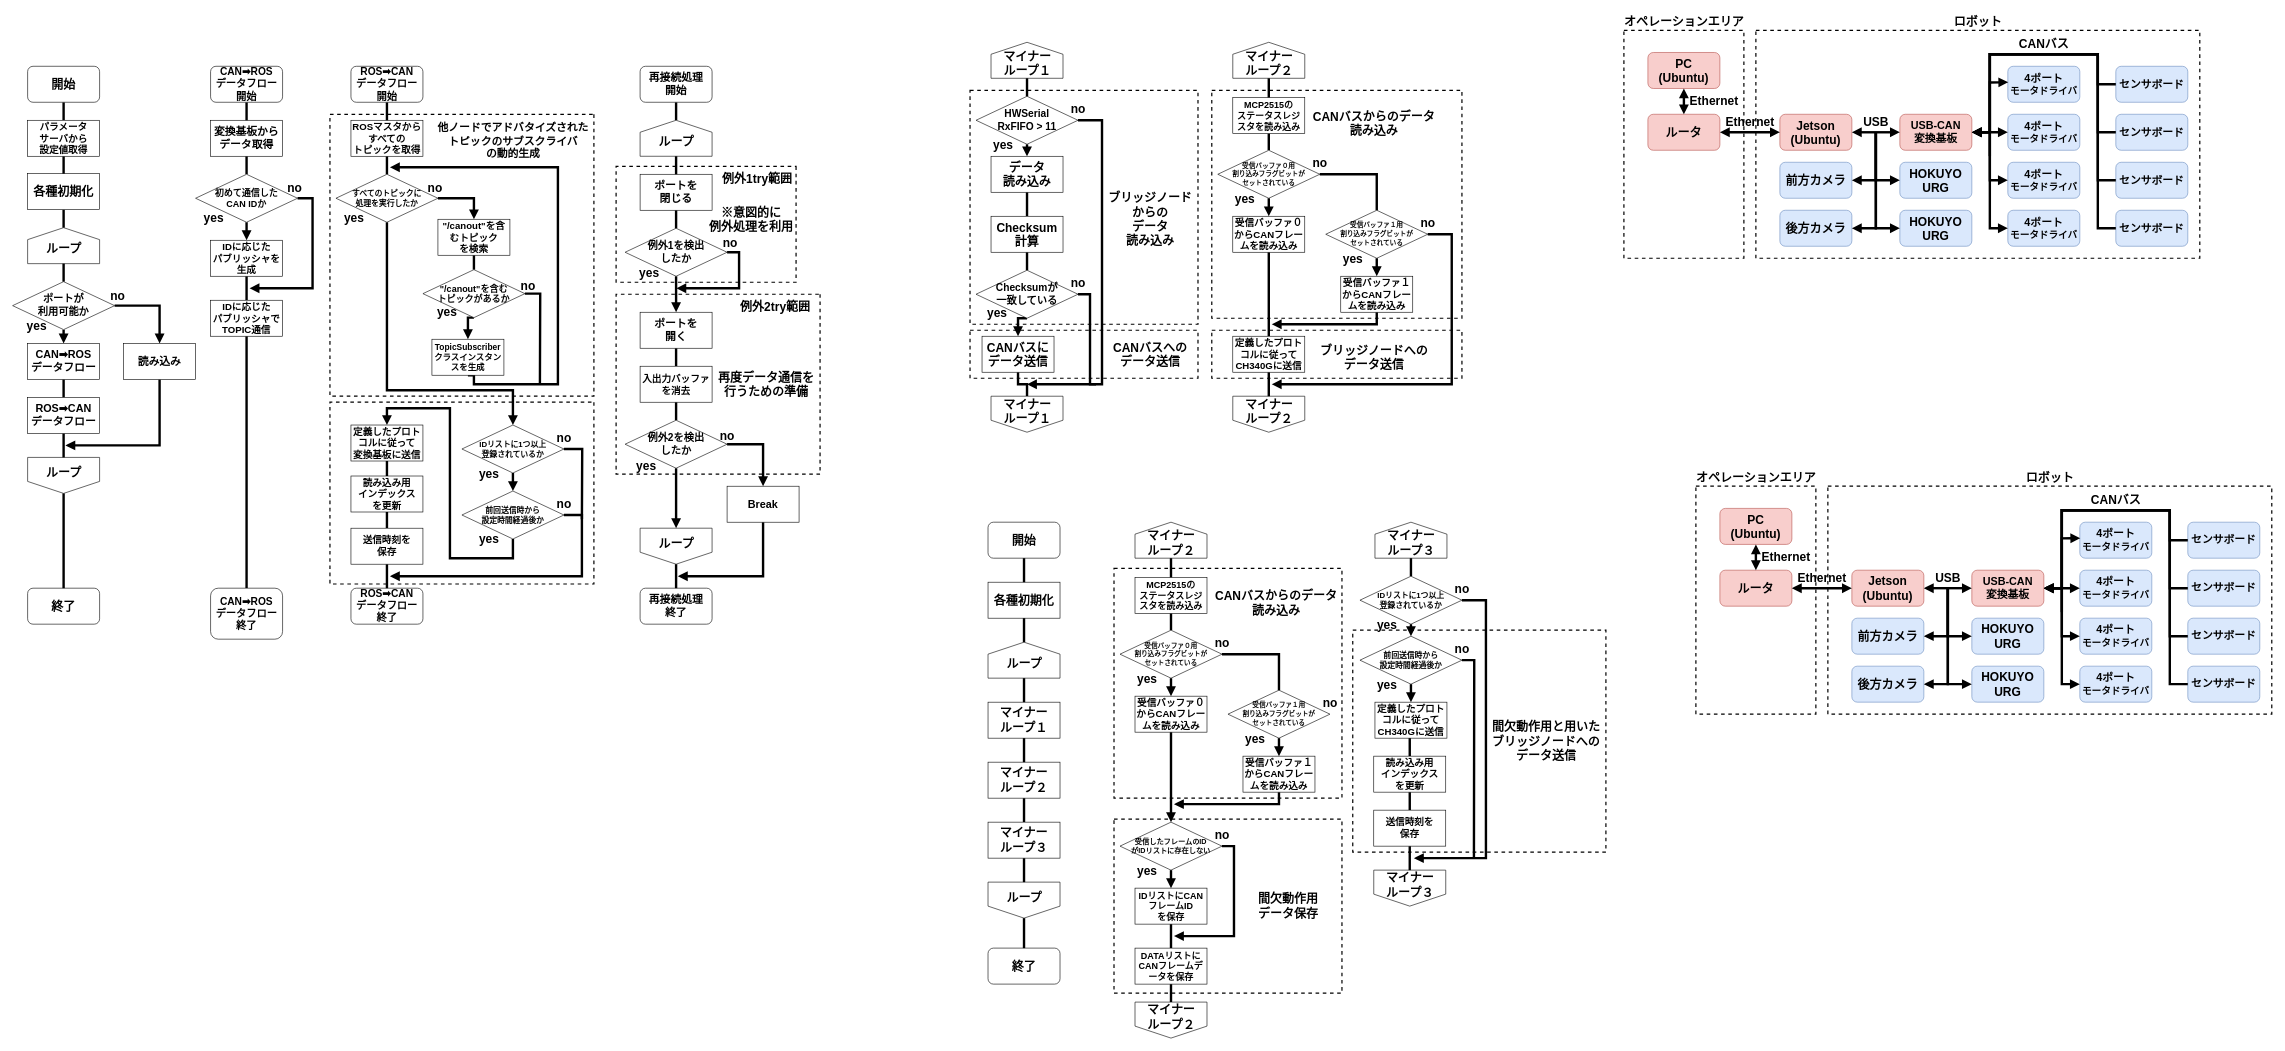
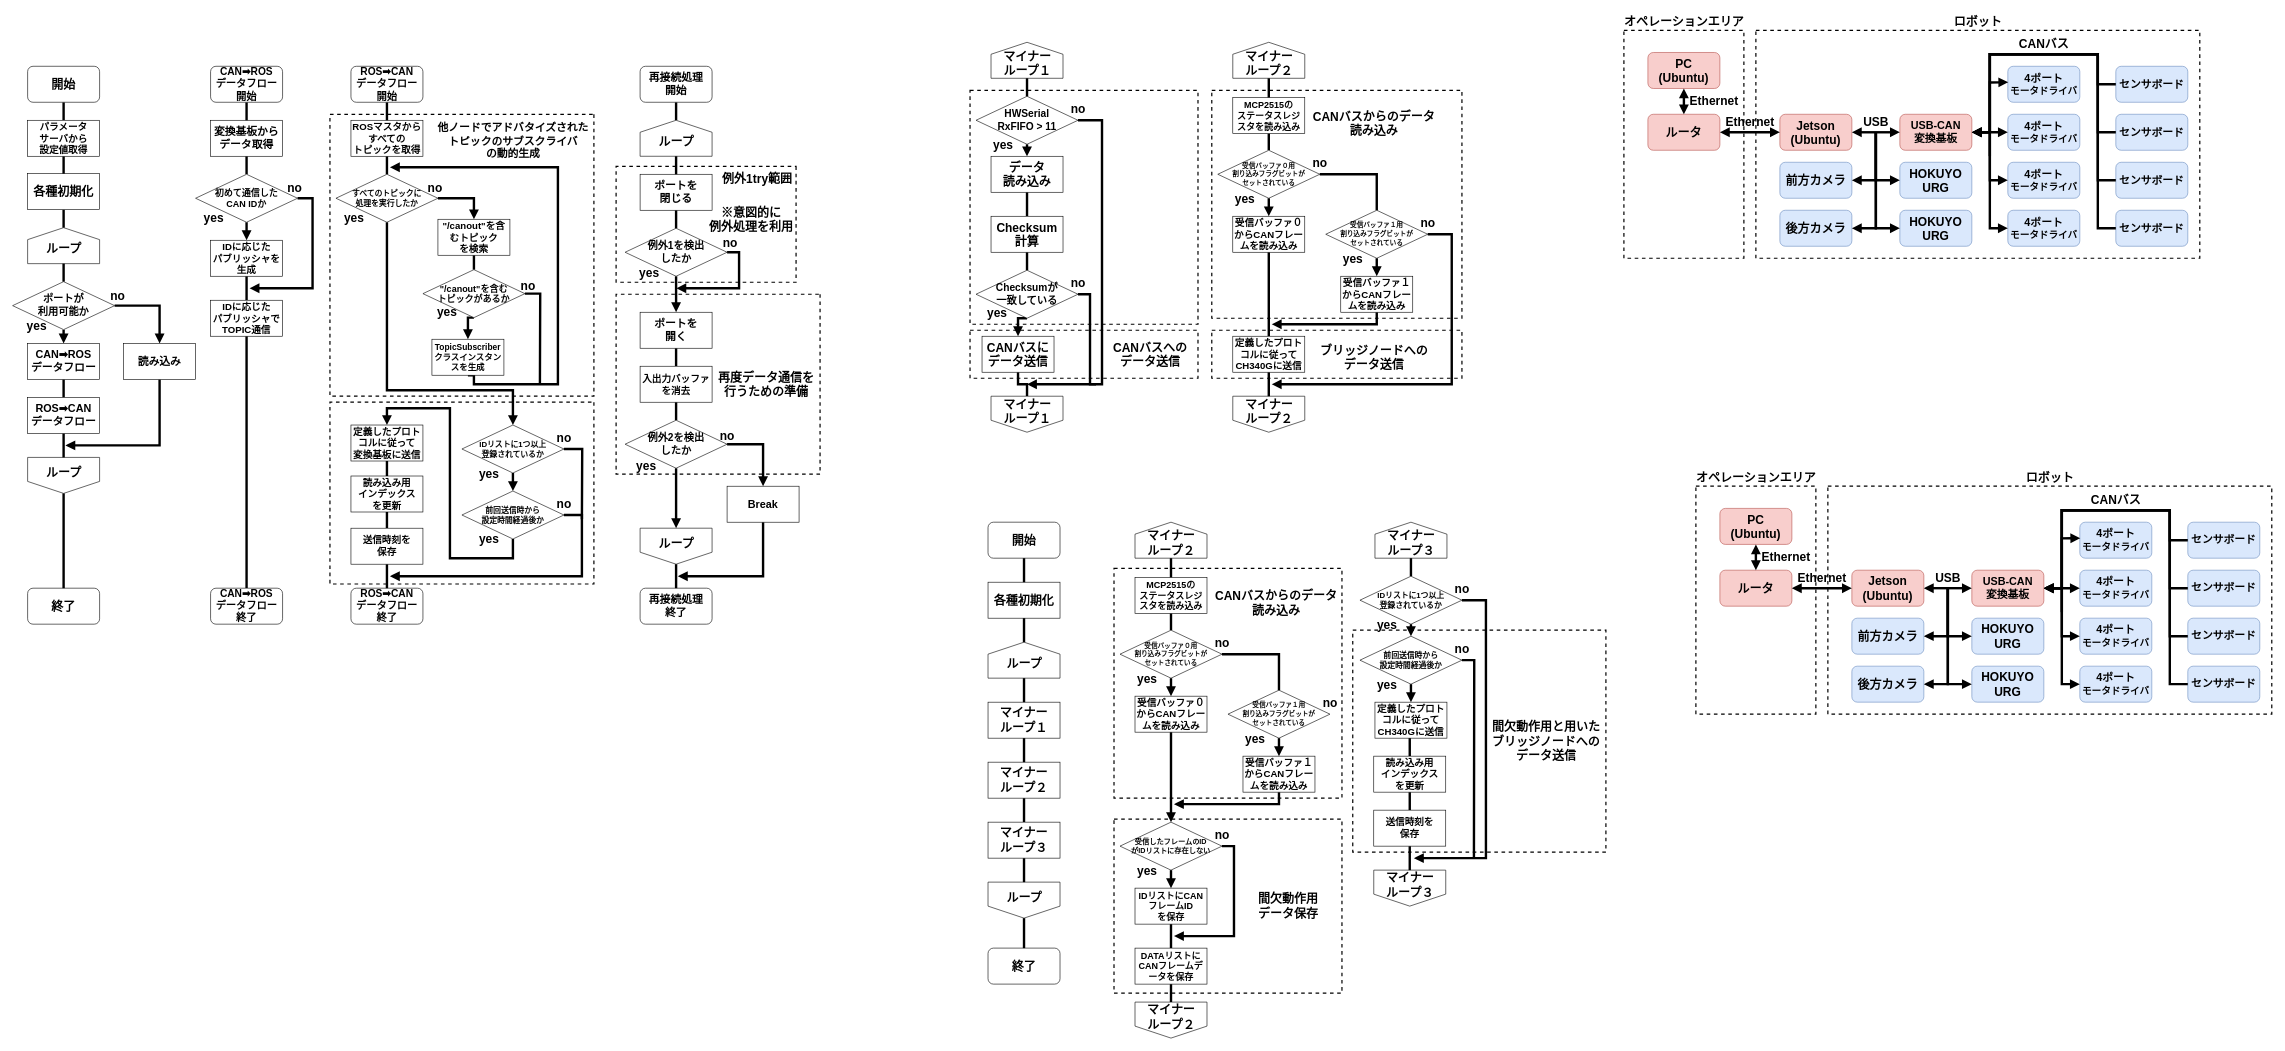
(1150, 219) -> none
(775, 306) -> none
(246, 614) -> (246, 606)
